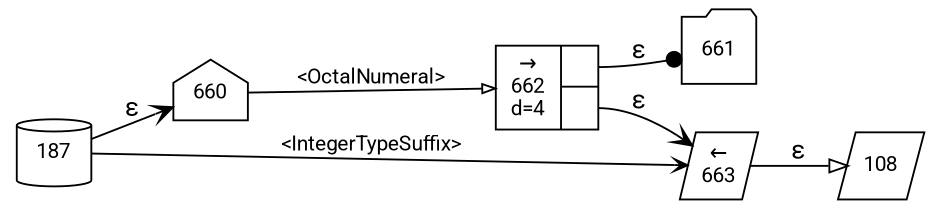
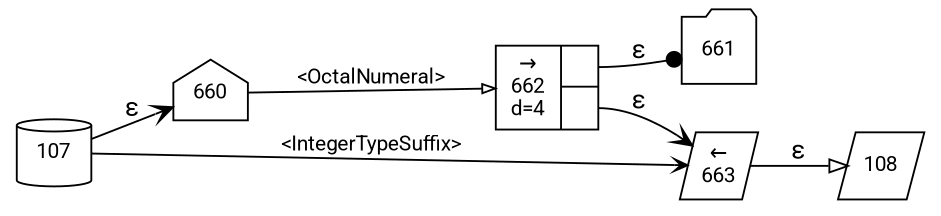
(54, 153) -> (54, 153)
